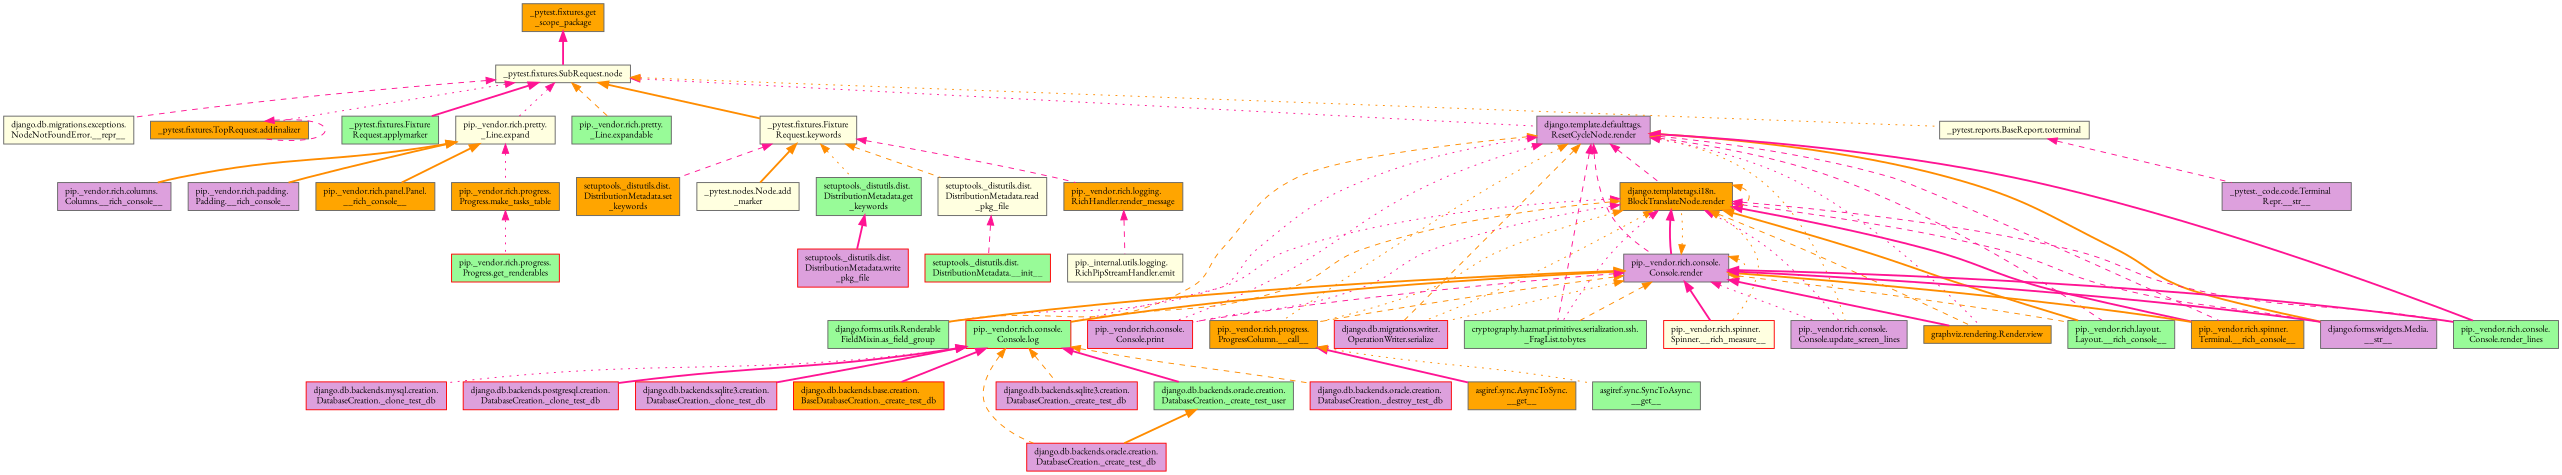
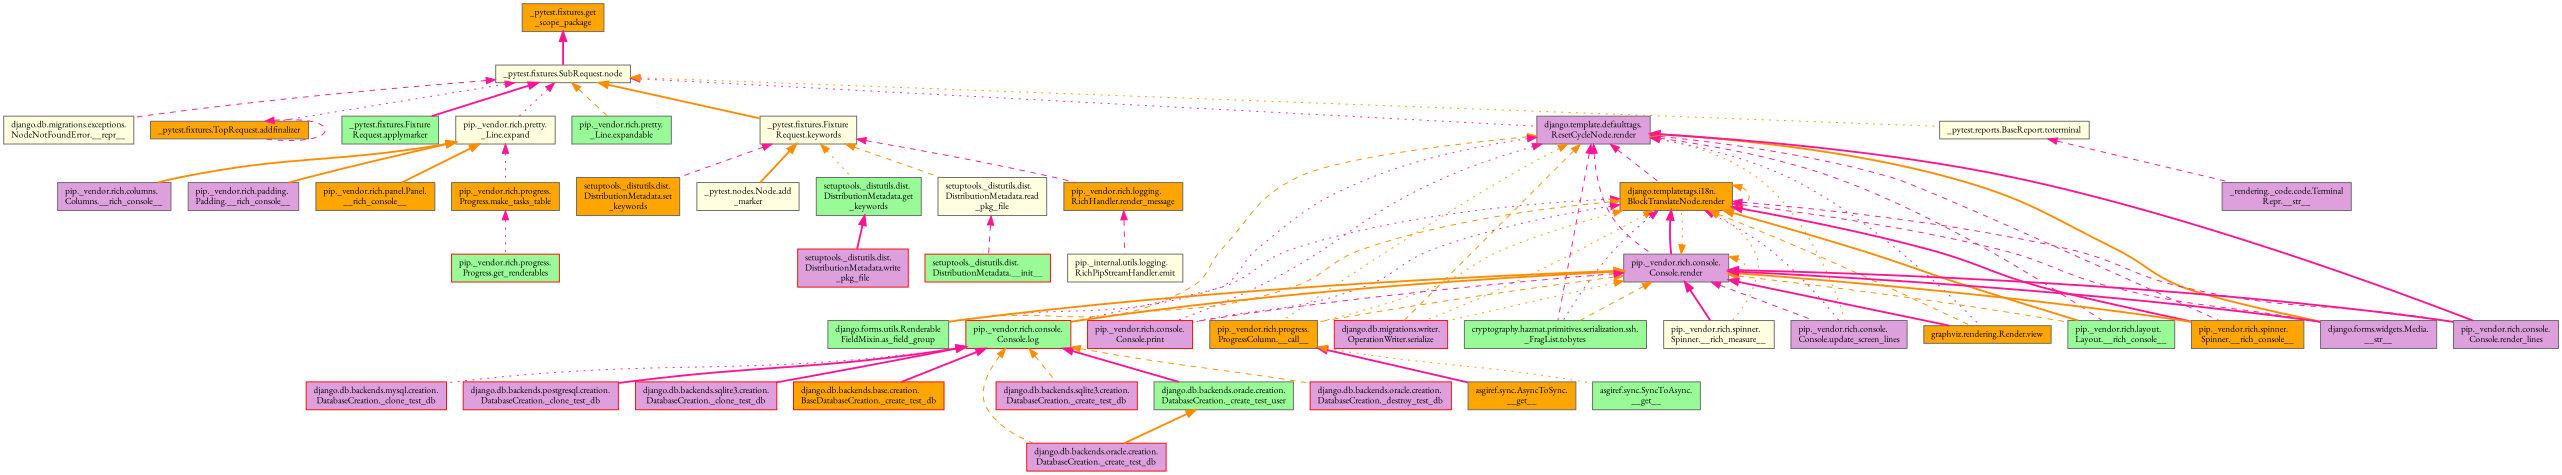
(2287, 197) -> (2287, 197)
(1767, 303) -> (1767, 303)
(1719, 334) -> (1719, 334)
(2248, 334) -> (2248, 334)
(2506, 334) -> (2506, 334)
